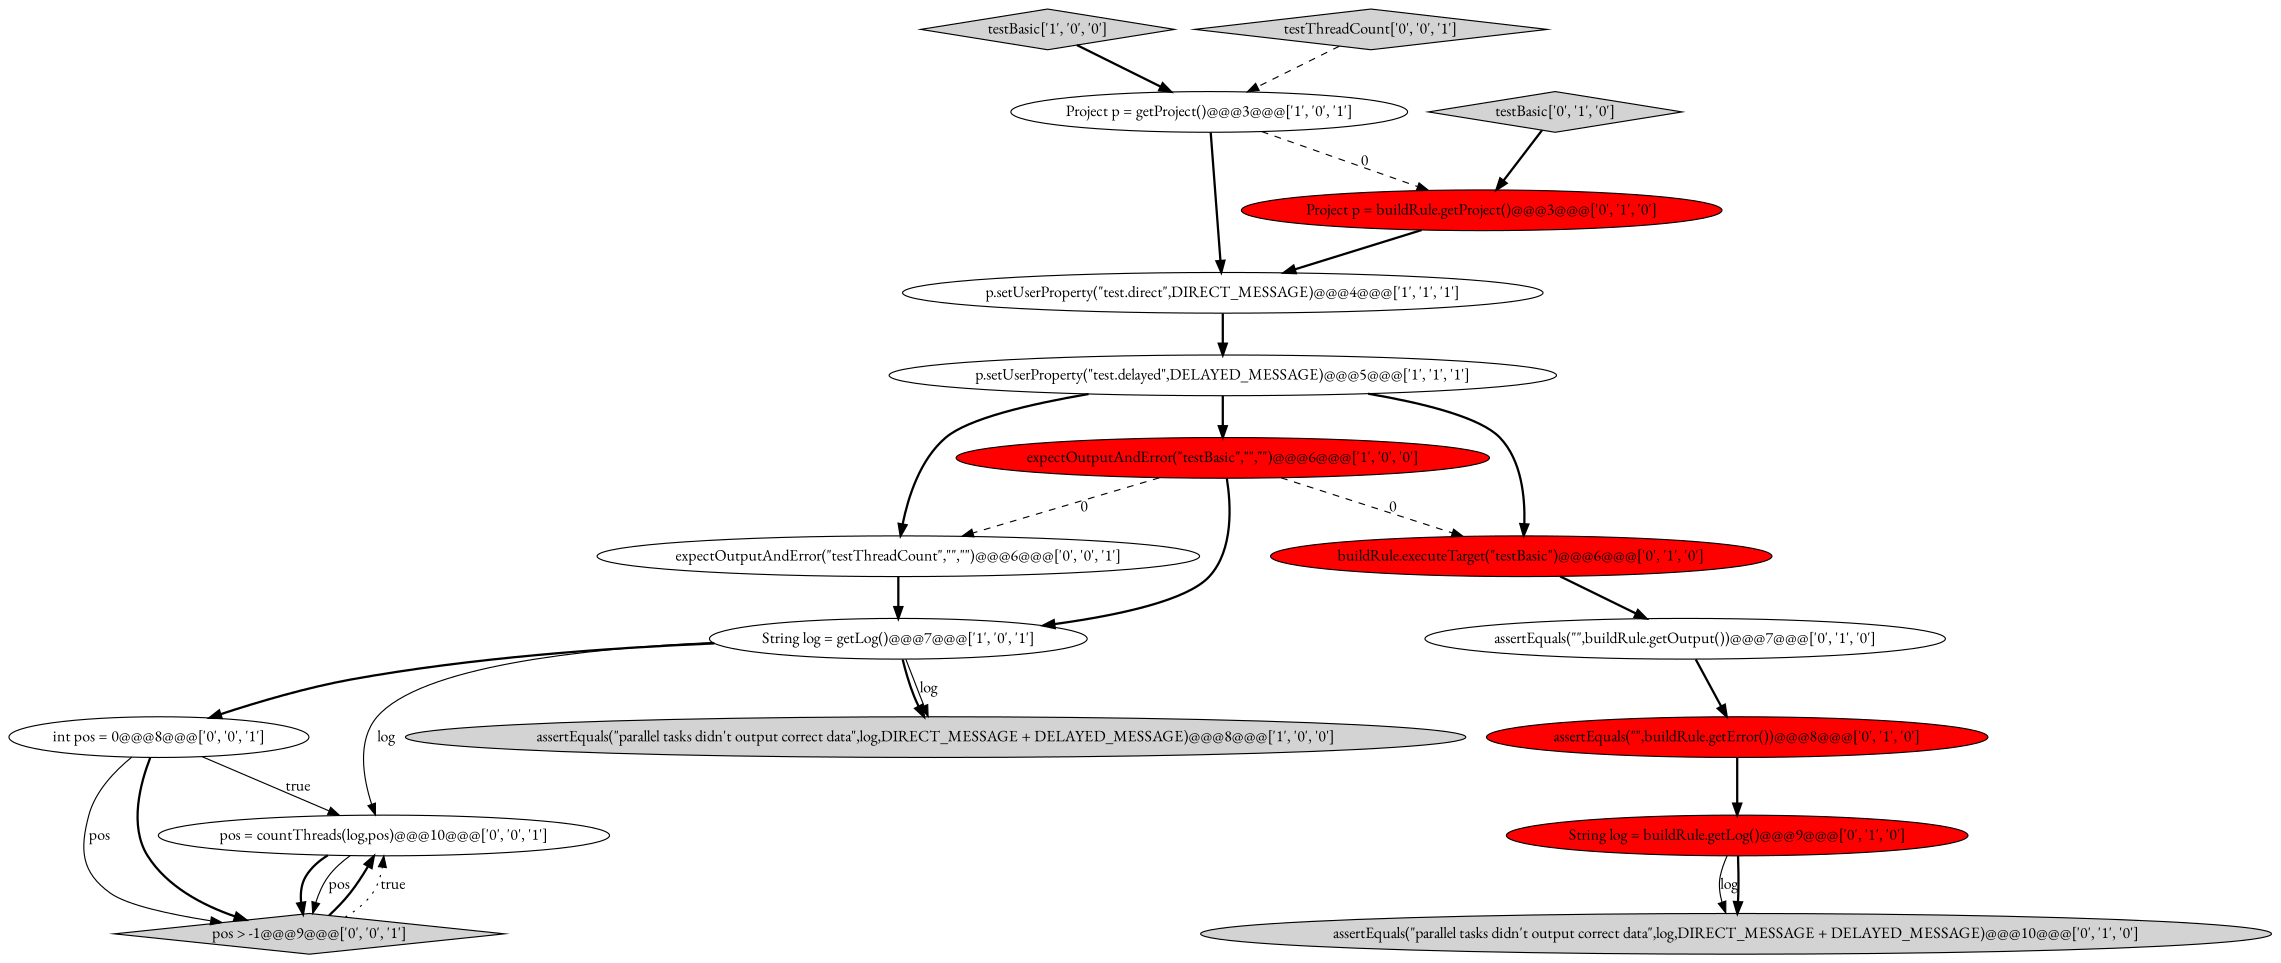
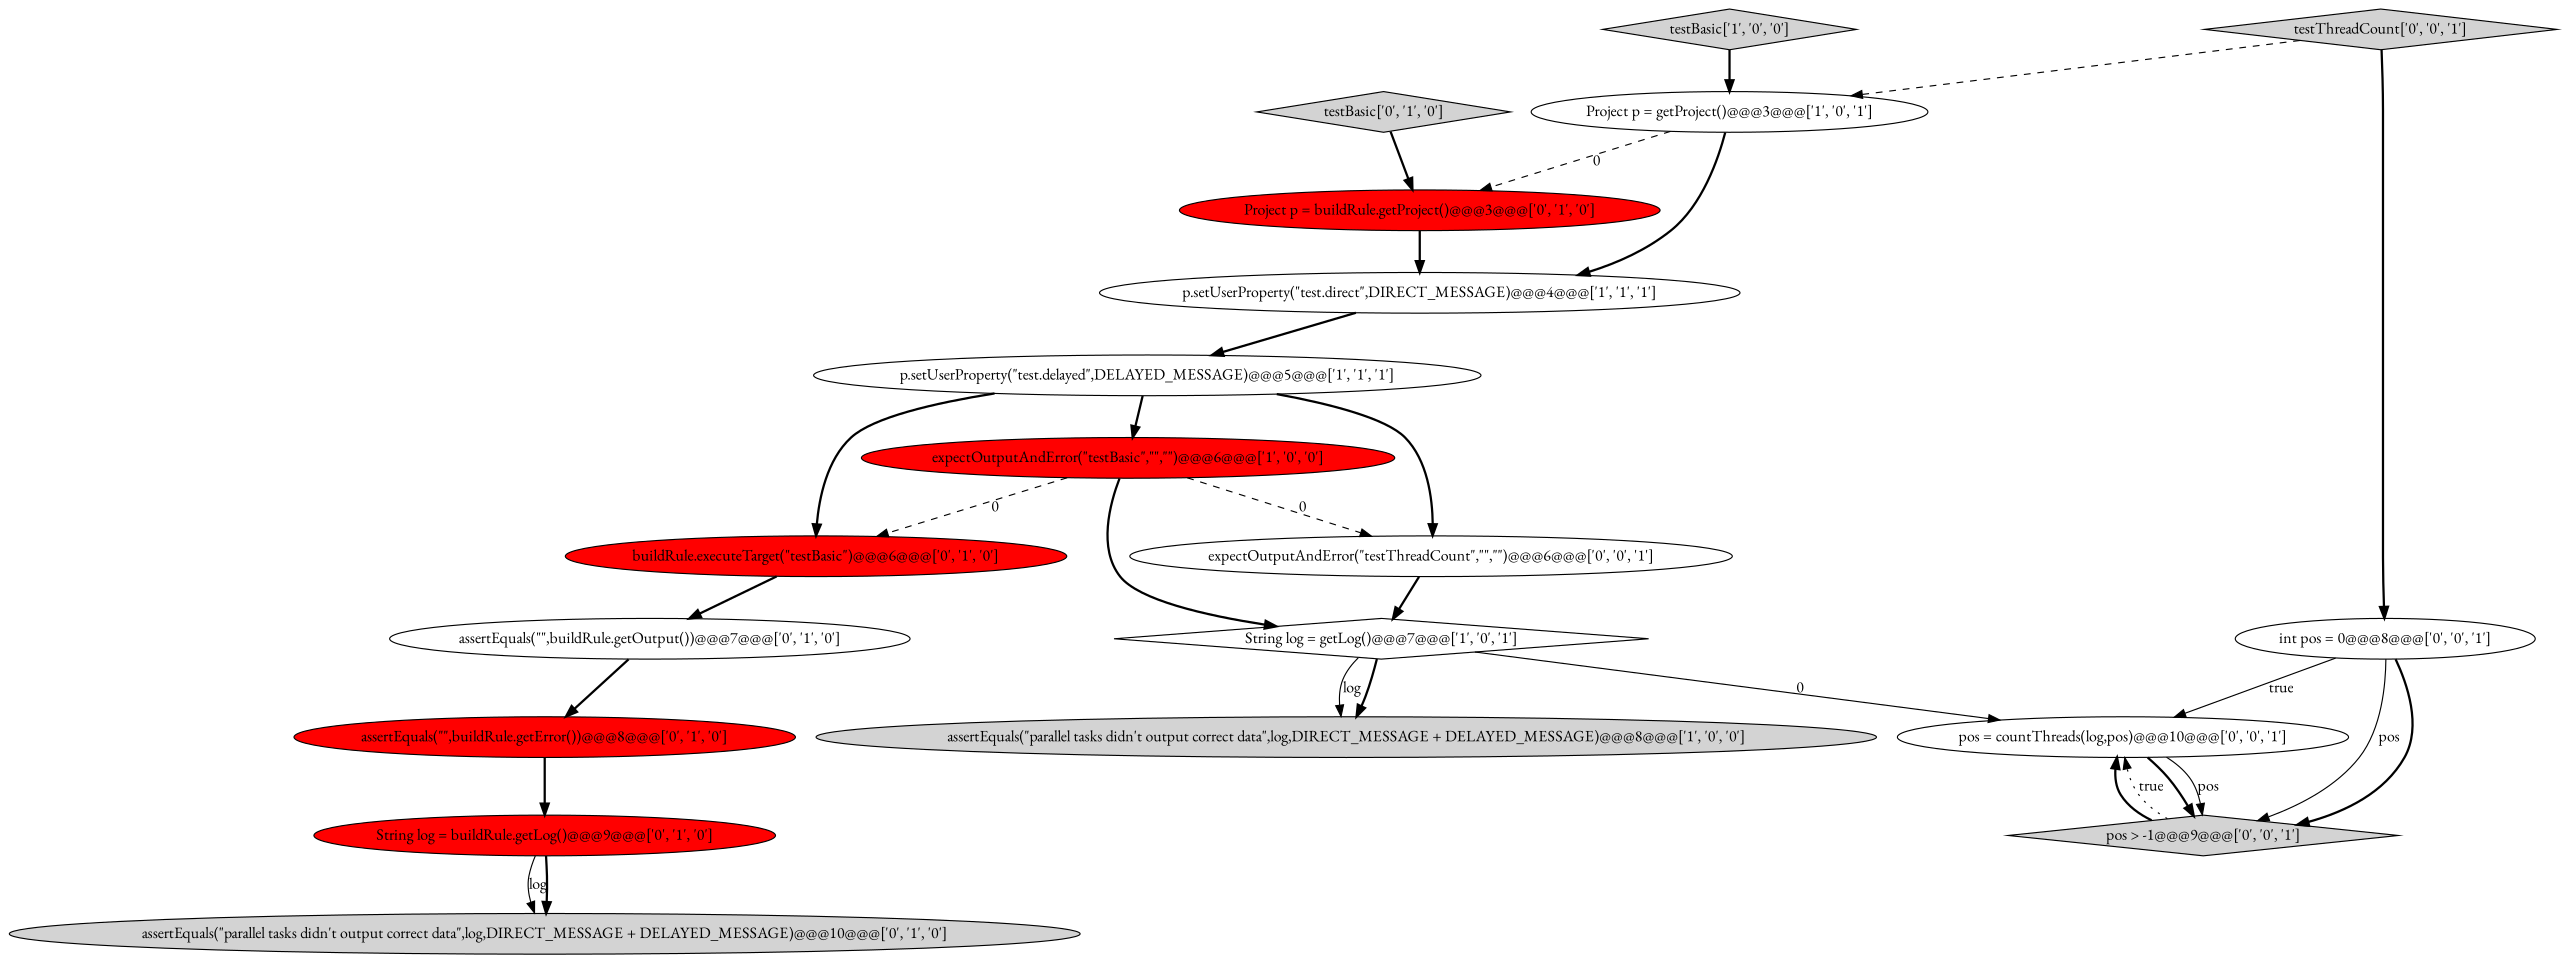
(898, 639) -> (1381, 639)
(465, 663) -> (2383, 328)
(386, 737) -> (1800, 688)
